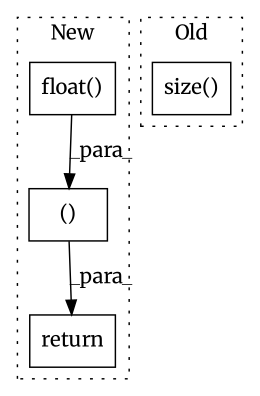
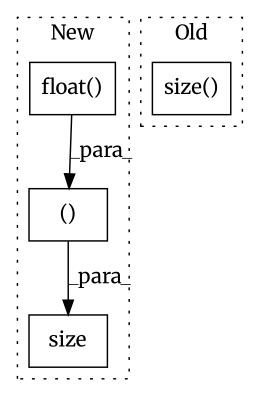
(73, 341) -> (68, 341)
